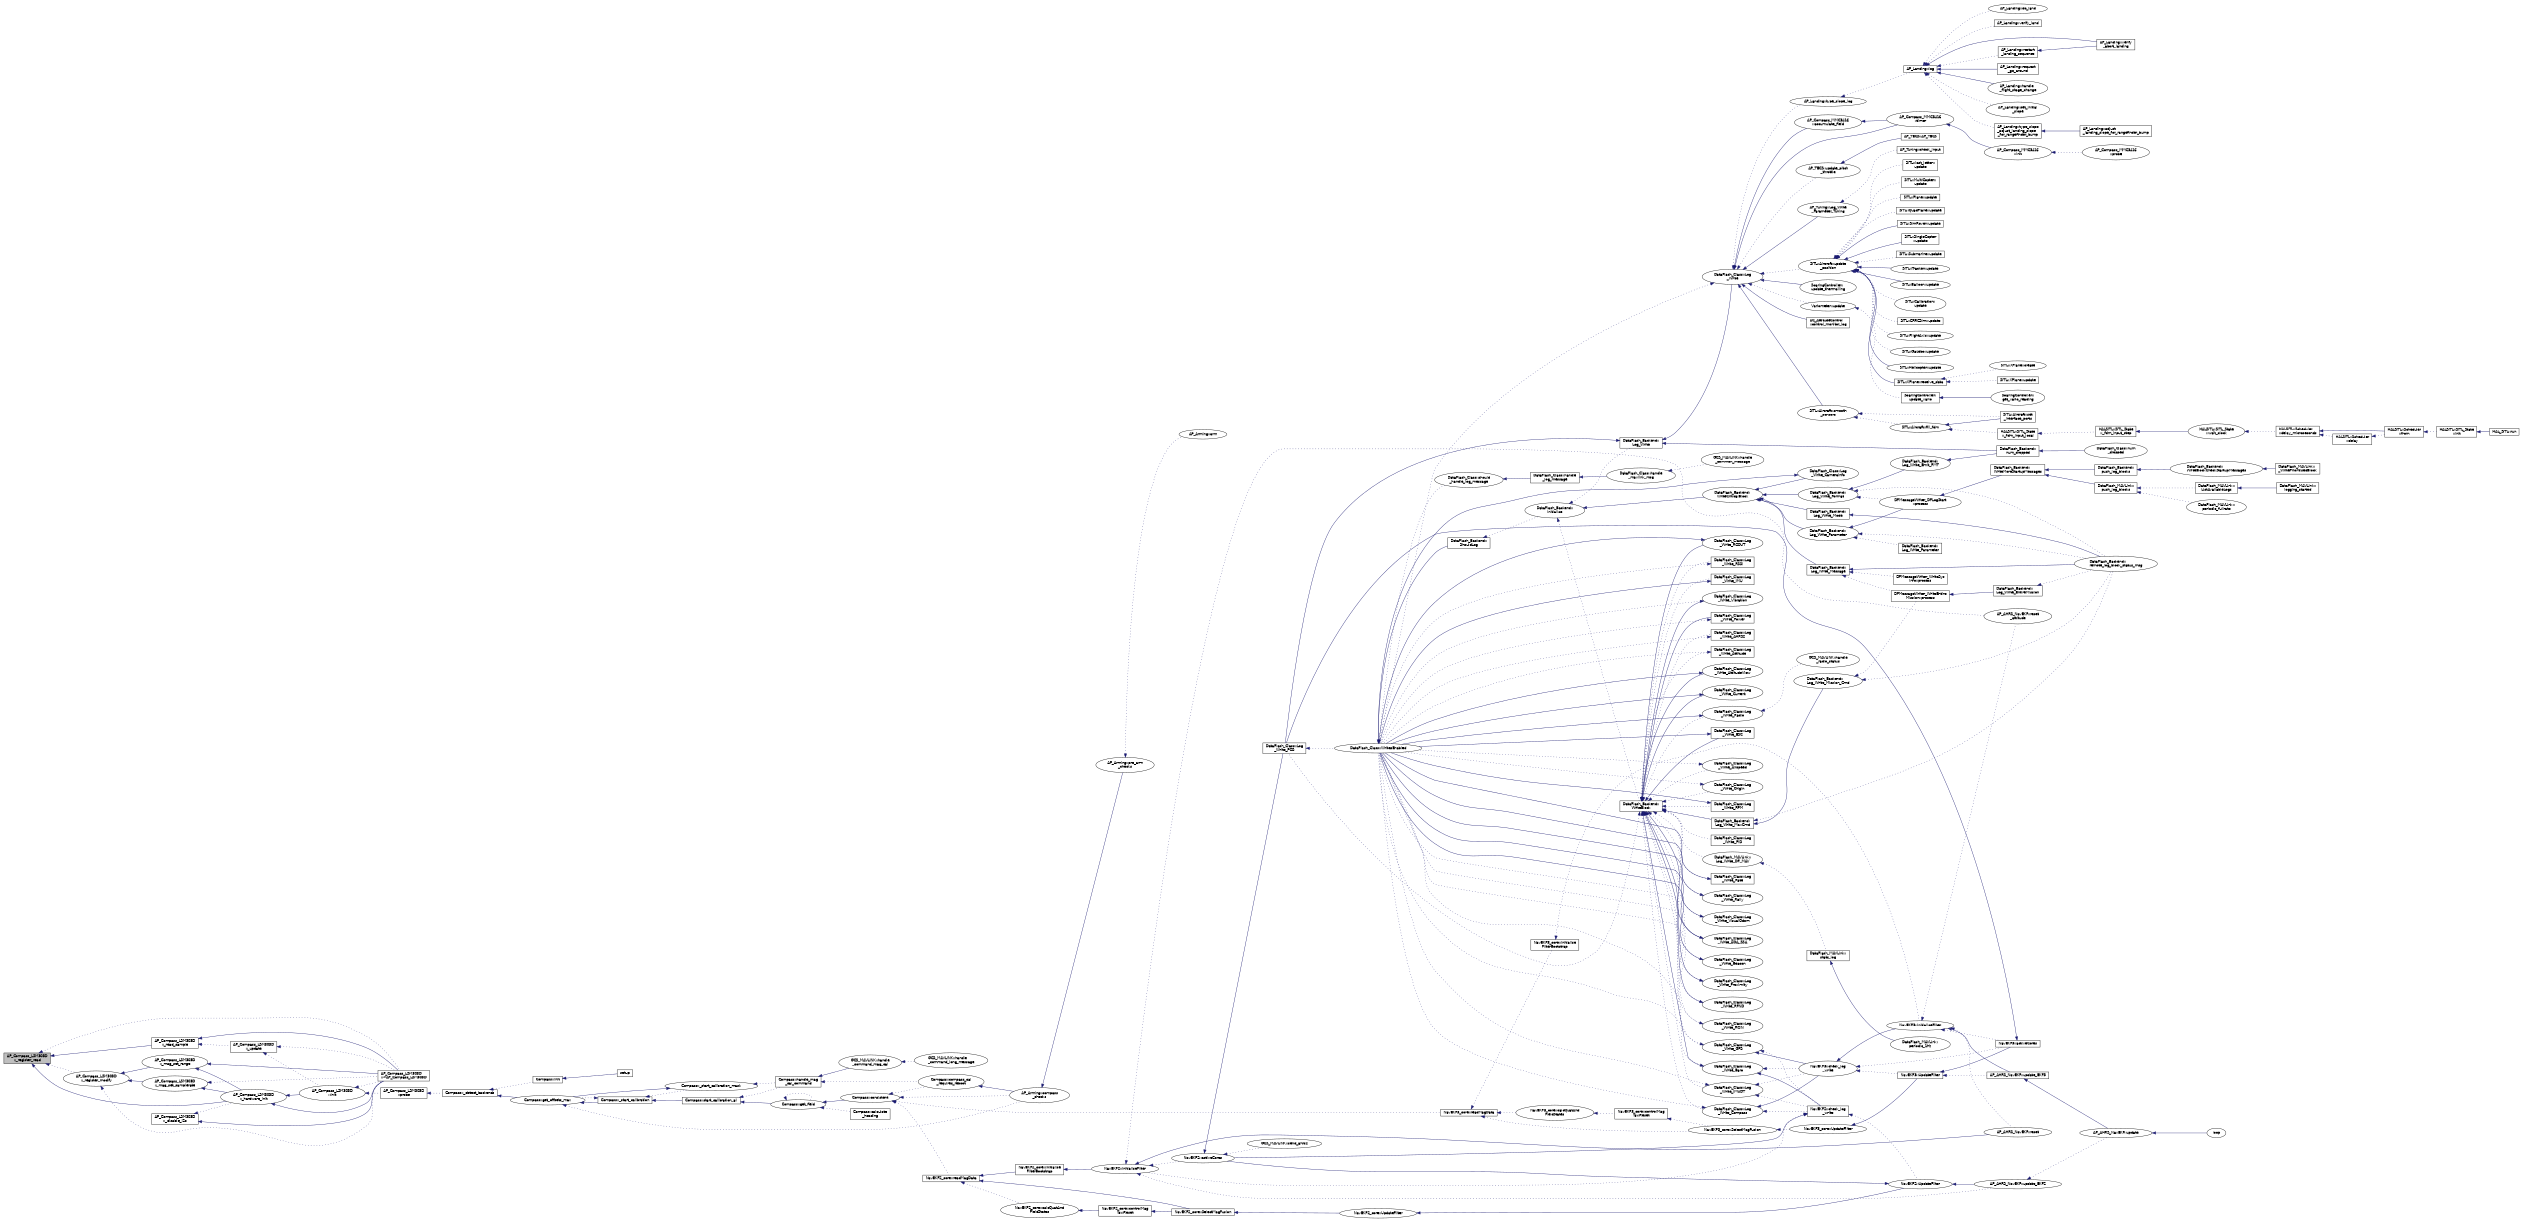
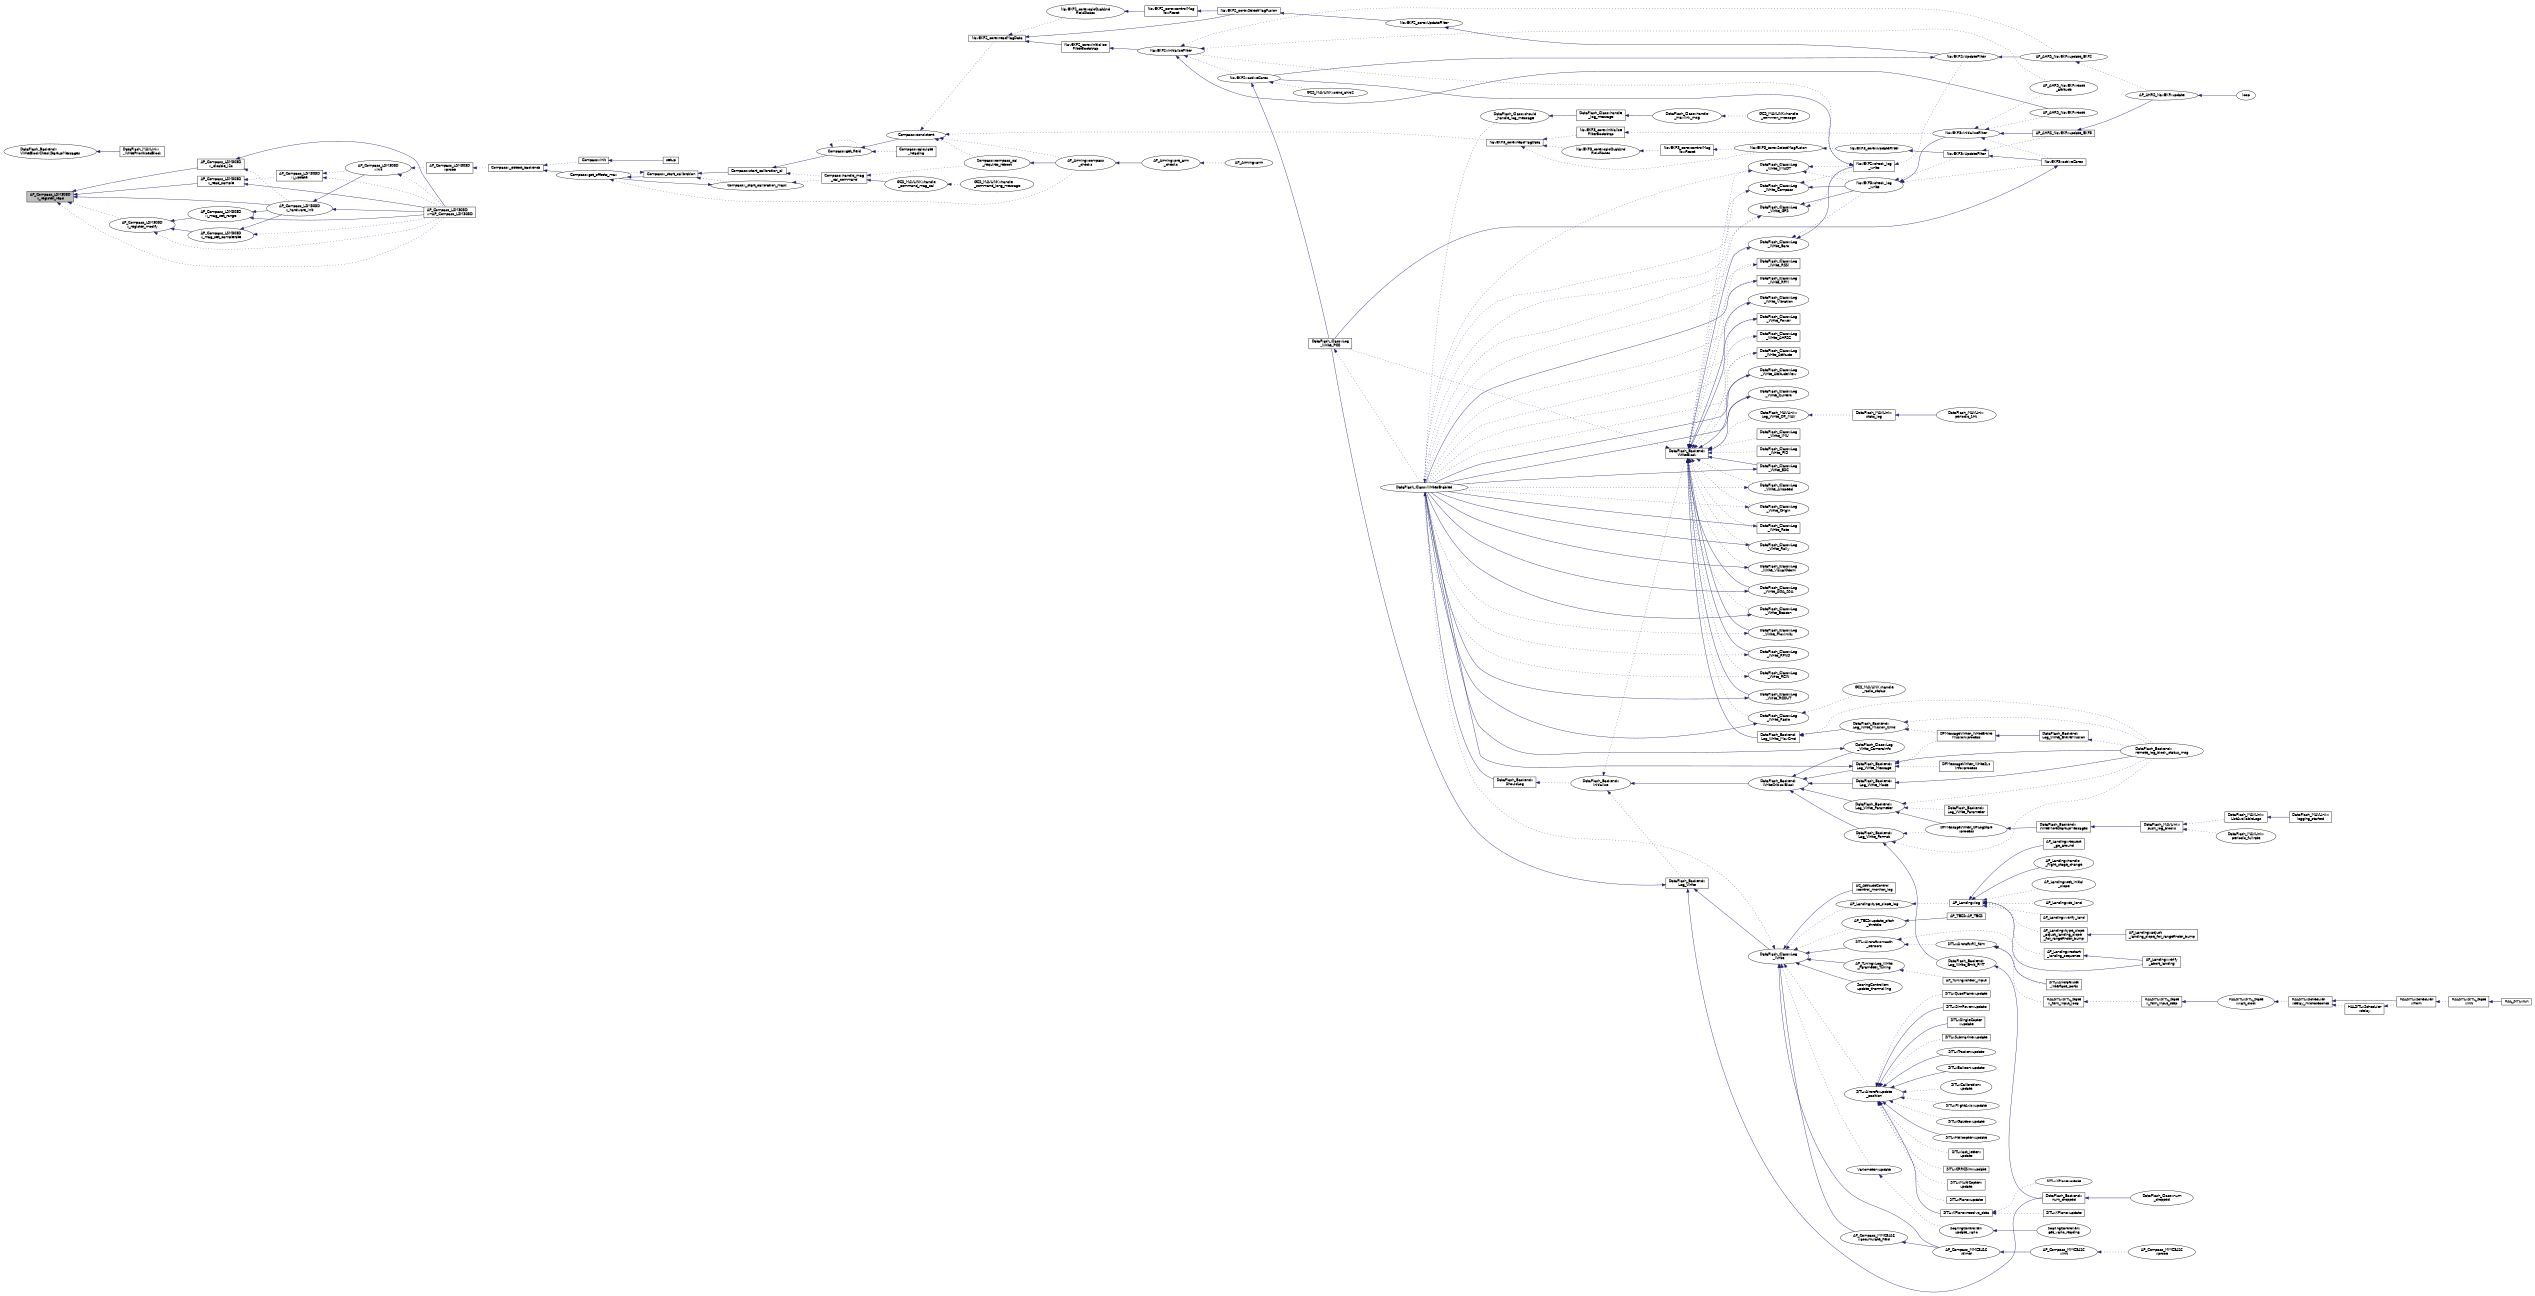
none -> (136, 178)
(1920, 398) -> (1966, 1231)
(2116, 470) -> none
(1509, 611) -> (1529, 767)
